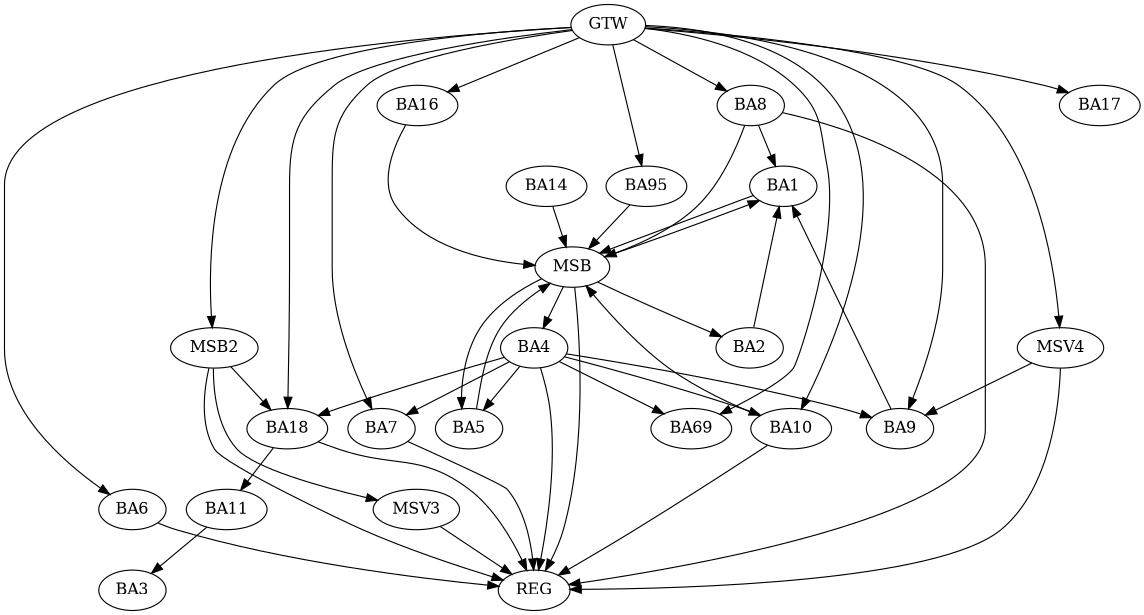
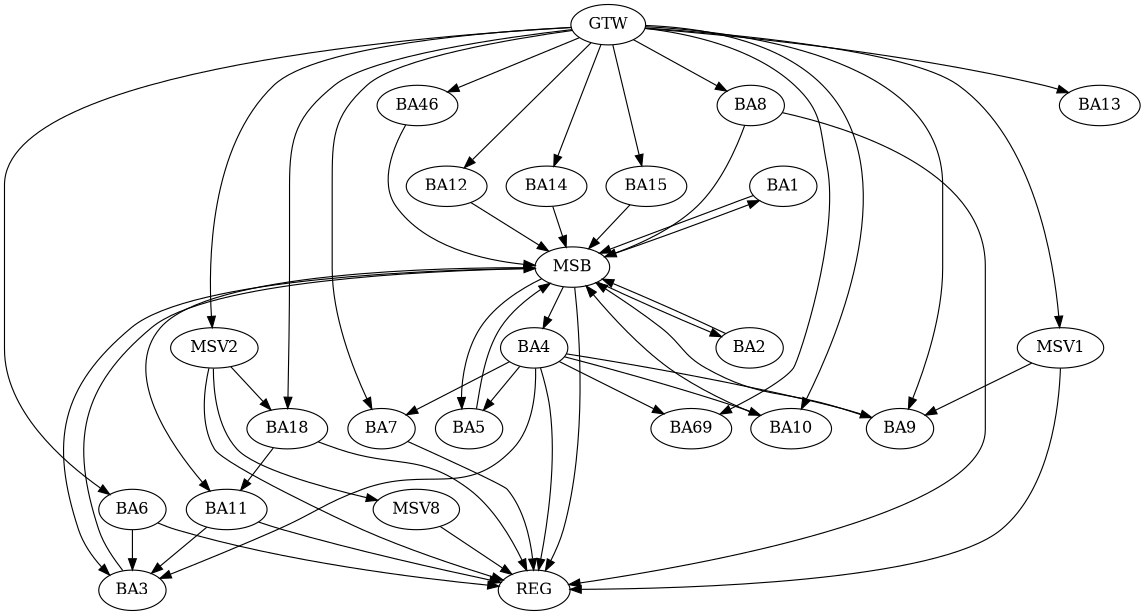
none -> (579, 100)
(417, 105) -> (417, 105)
(1100, 105) -> (1100, 105)
(765, 140) -> none
none -> (447, 186)
(646, 186) -> (646, 186)
(765, 273) -> (670, 308)
none -> (164, 310)
(849, 322) -> (712, 371)
none -> (157, 333)
none -> (143, 336)
(214, 348) -> (214, 348)
(1060, 348) -> (1060, 348)
(416, 383) -> (380, 484)
(416, 509) -> (416, 509)
(669, 509) -> (374, 554)
none -> (132, 544)
